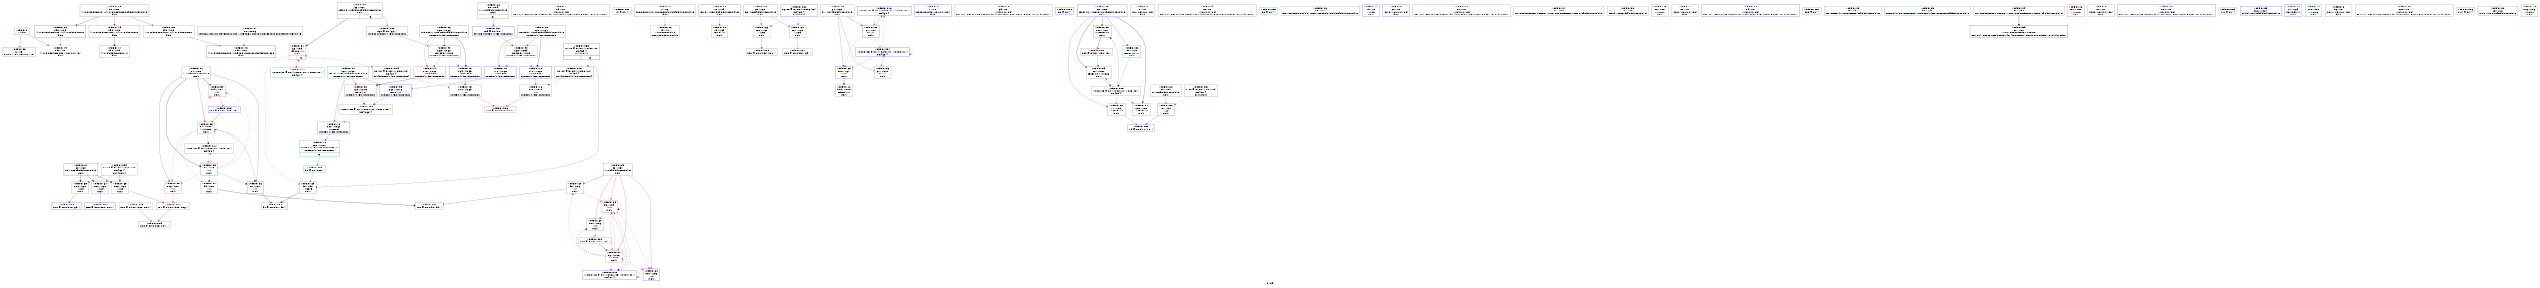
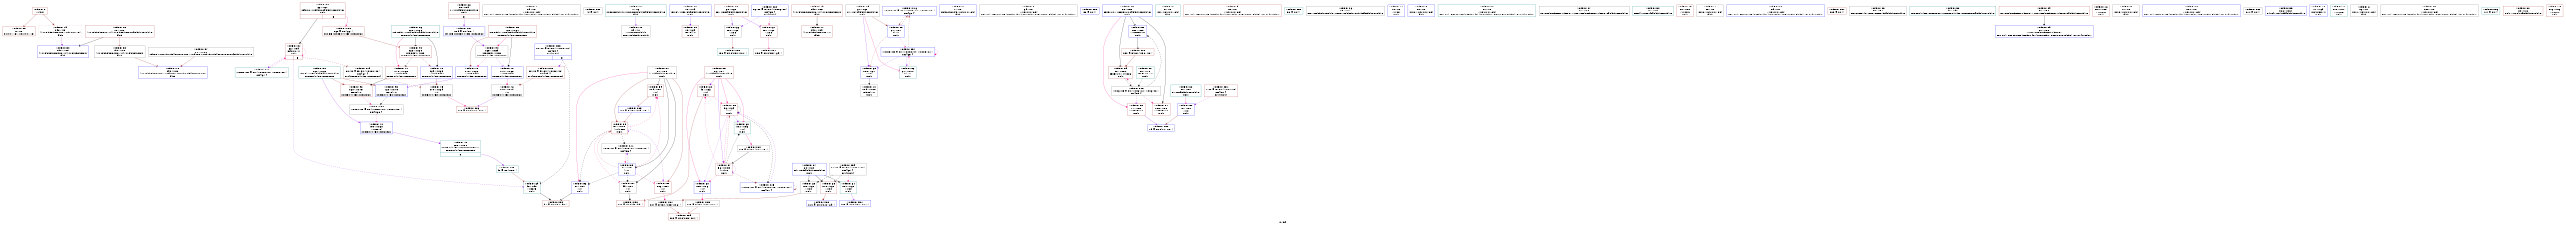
(114, 20) -> none
(1117, 31) -> none
(246, 40) -> (188, 61)
(60, 41) -> (62, 41)
(363, 100) -> (366, 100)
none -> (675, 137)
none -> (702, 196)
